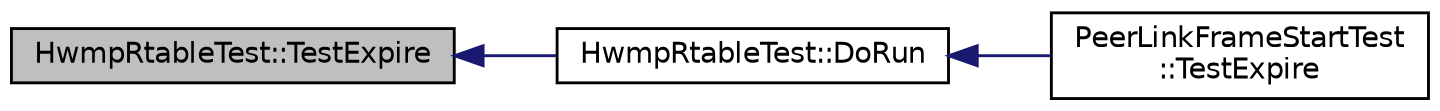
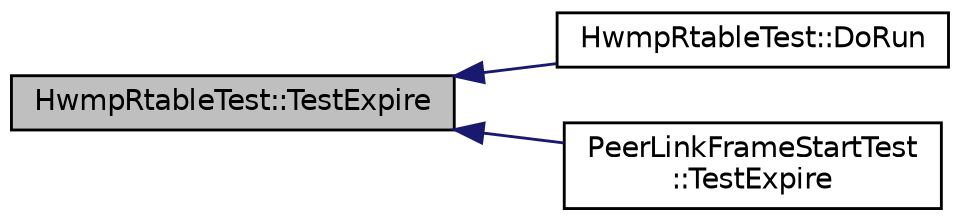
(1014, 56) -> (524, 138)
